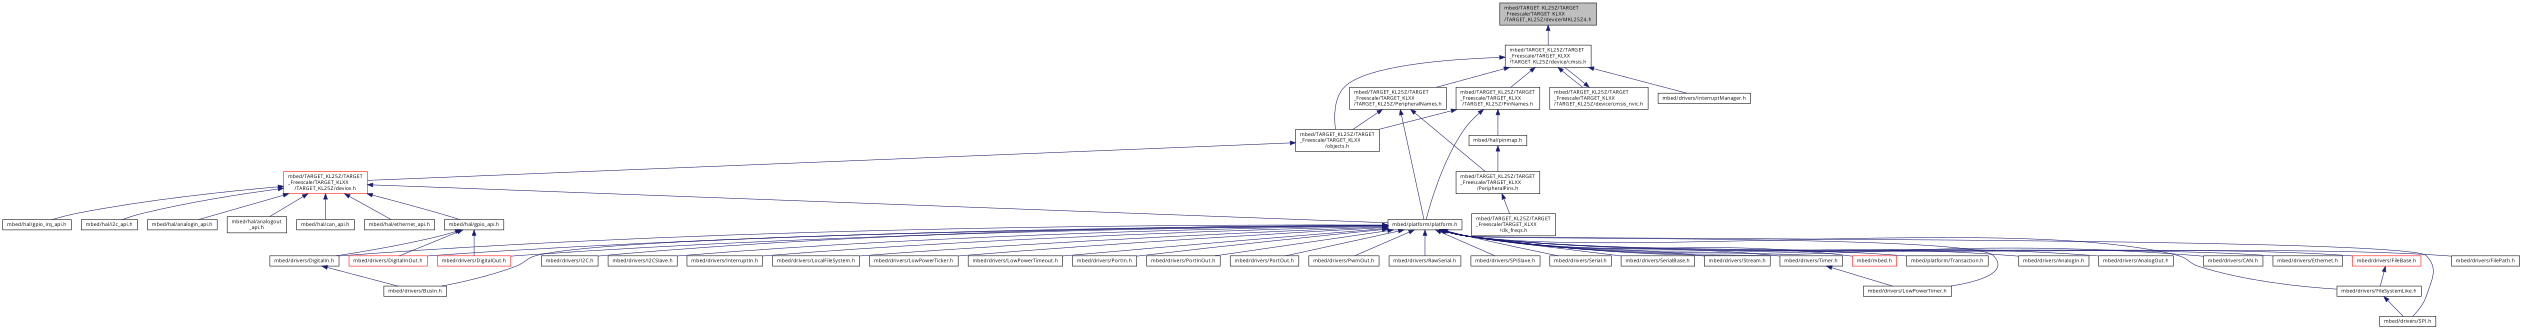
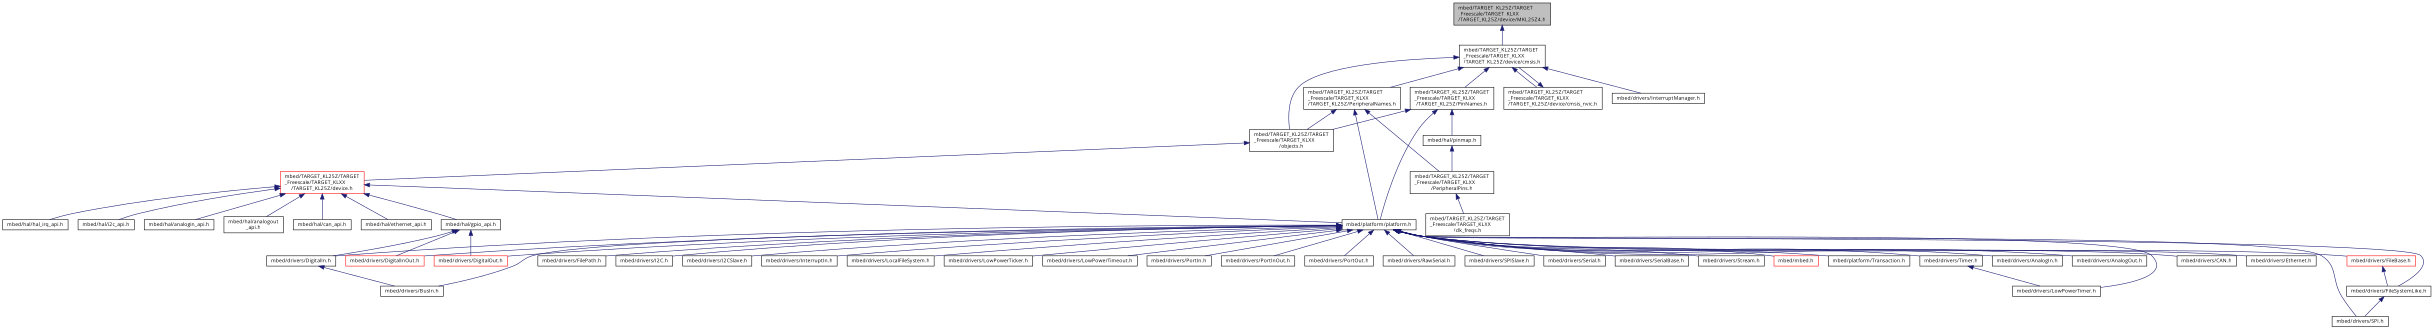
(37, 225) -> (35, 225)
(1344, 261) -> none
